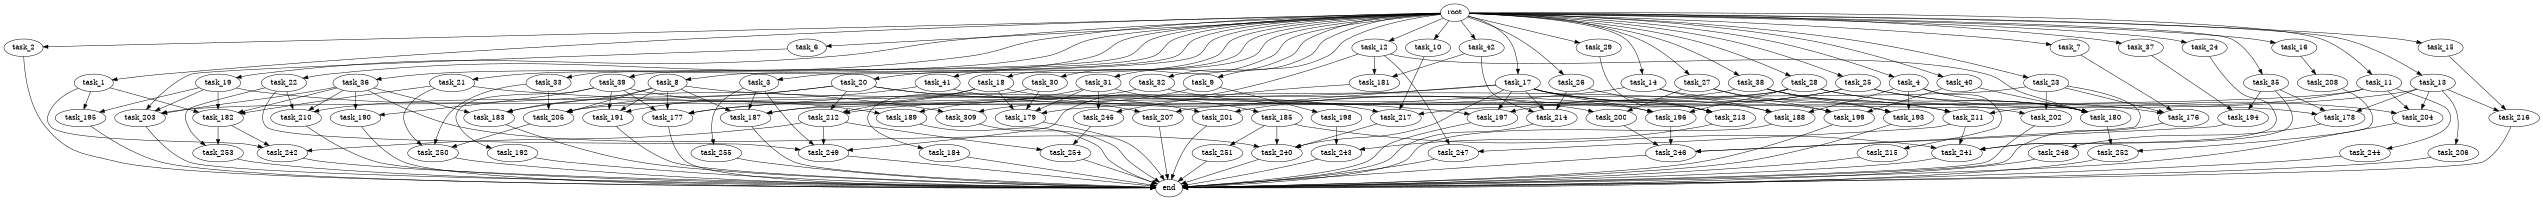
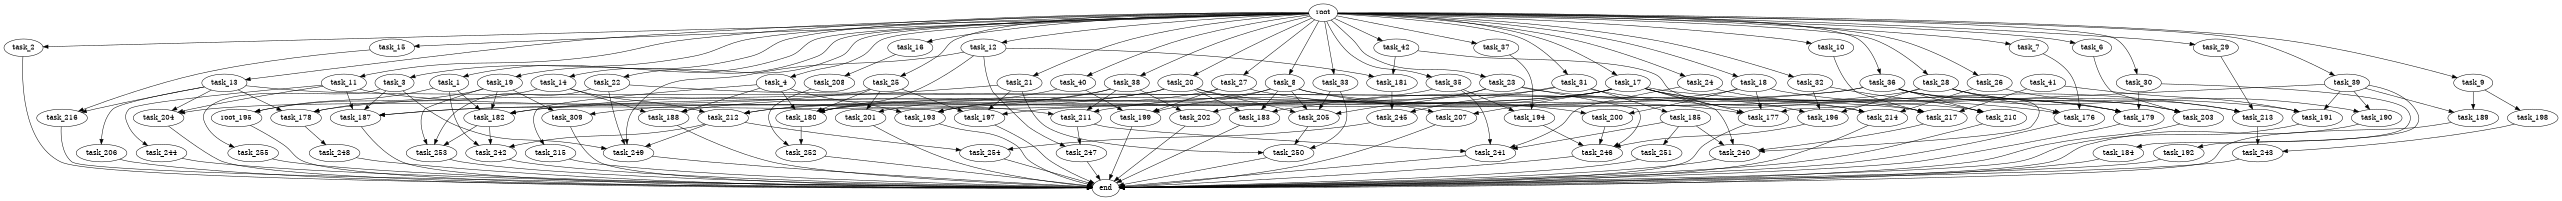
(1216, 62) -> none
(182, 99) -> (430, 107)
none -> (1817, 101)
(81, 118) -> (237, 118)
